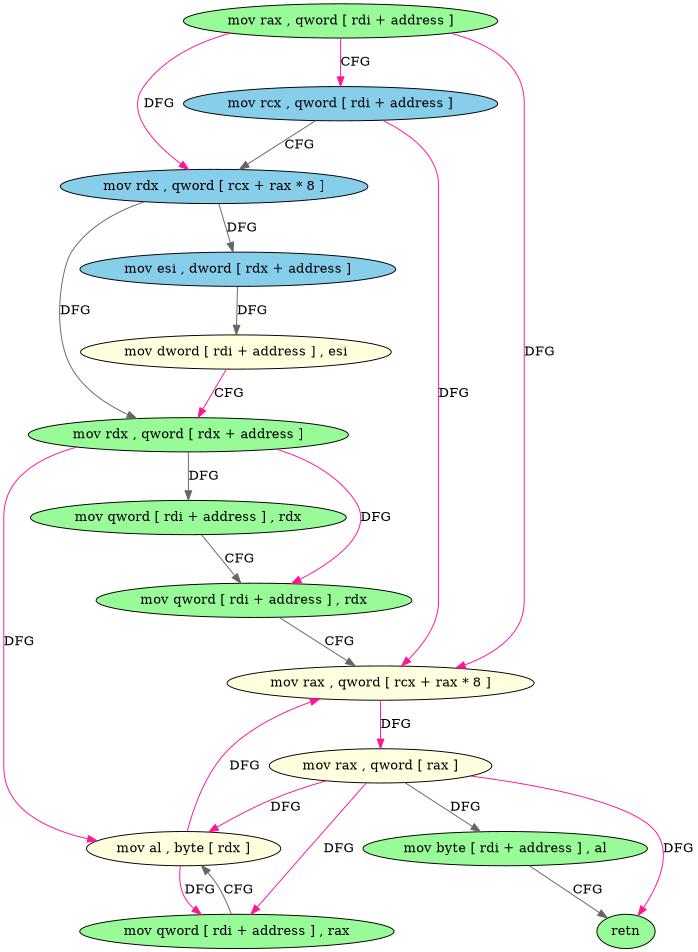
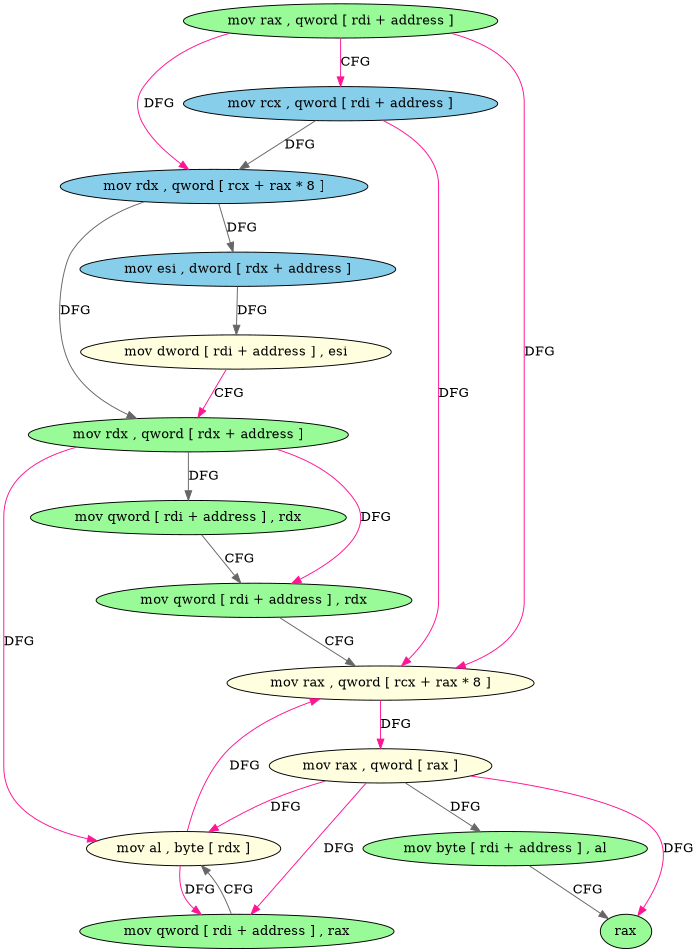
(300, 145) -> (300, 145)
(626, 931) -> (626, 931)
